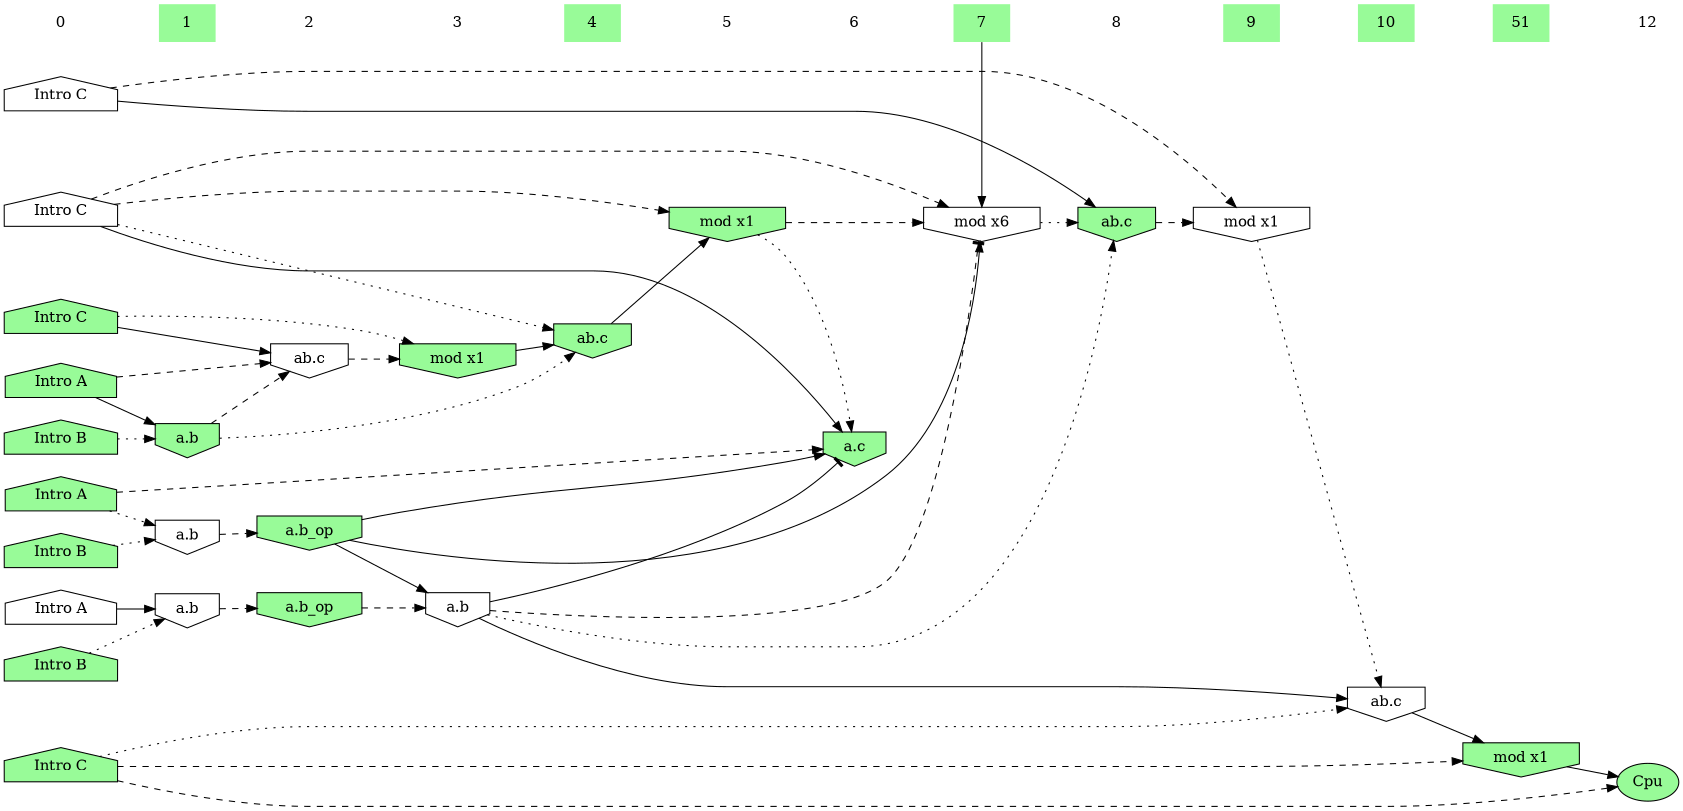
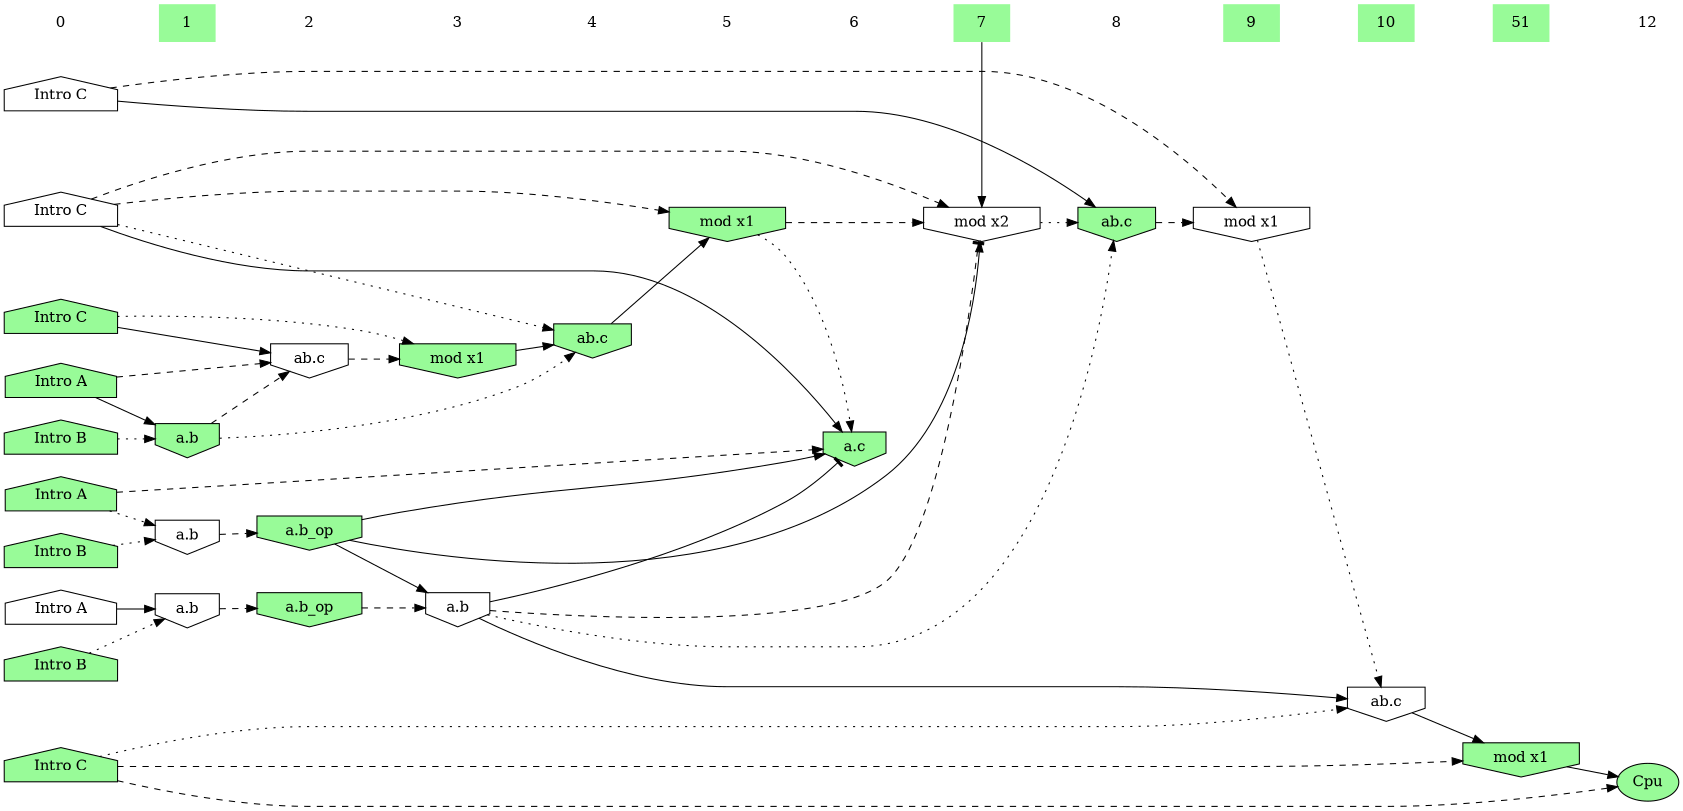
(593, 23) -> (593, 23)
(982, 223) -> (982, 223)
